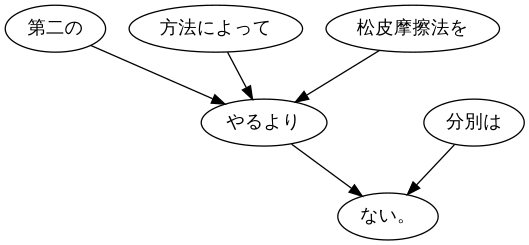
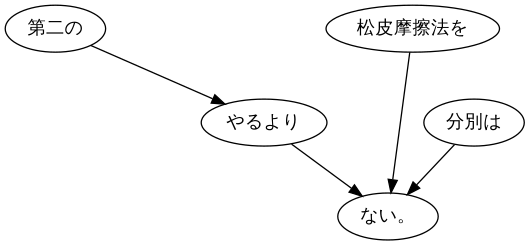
(216, 29) -> none
(343, 73) -> (401, 116)
